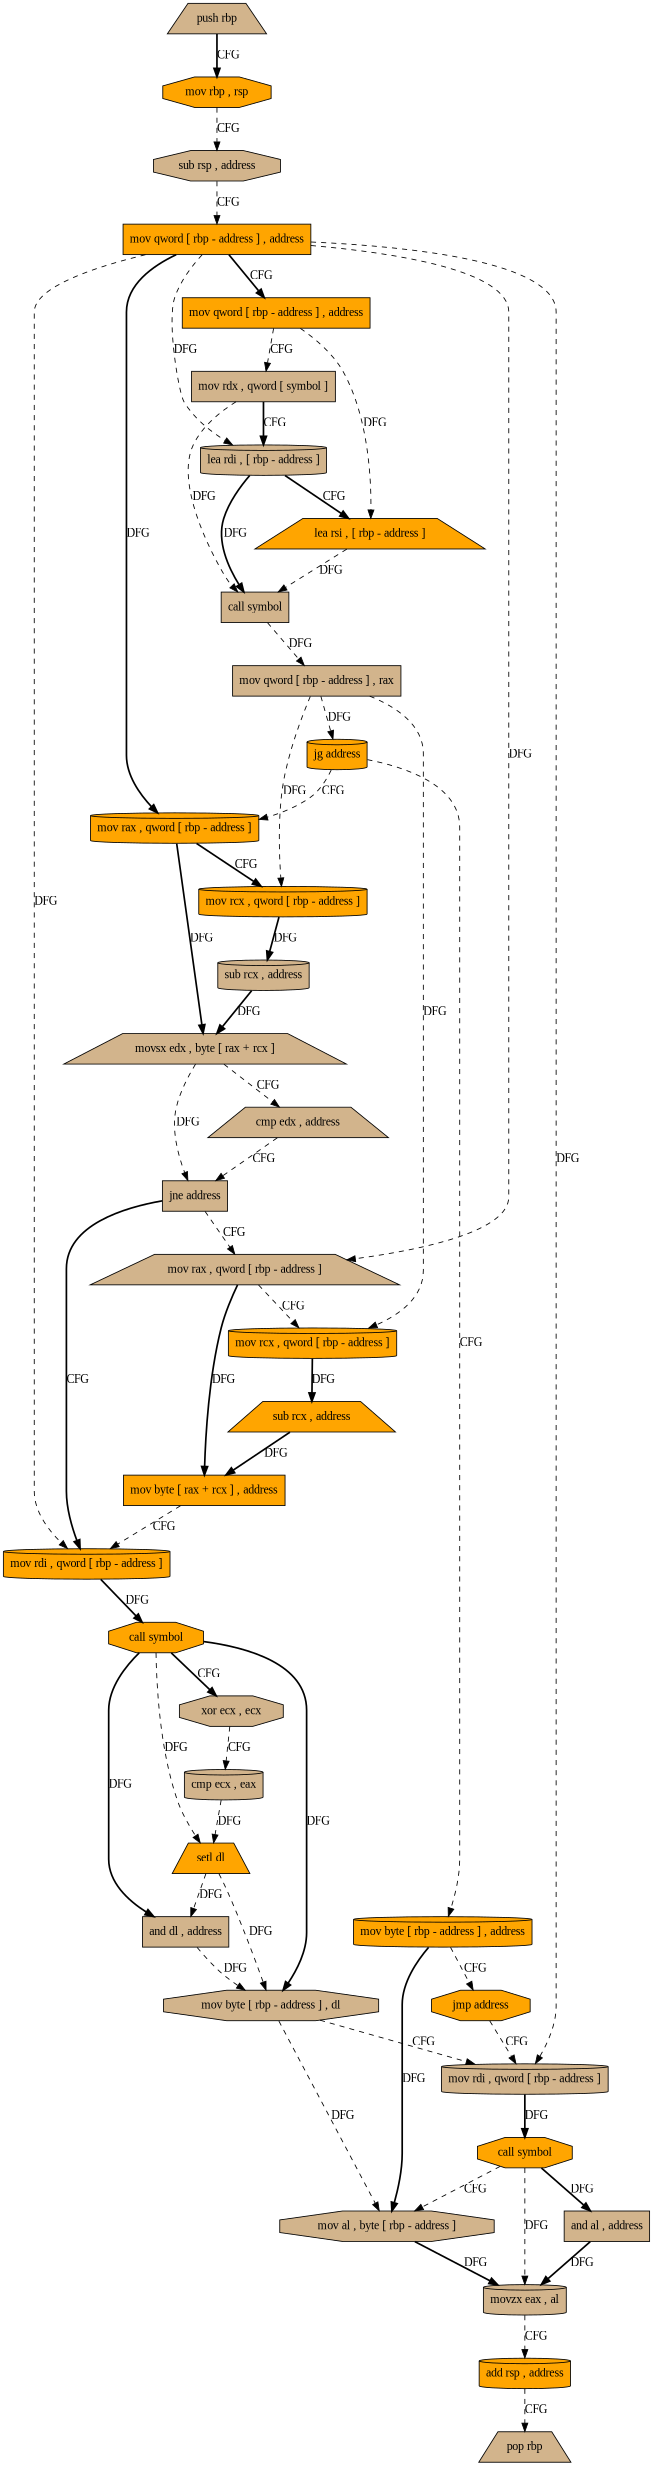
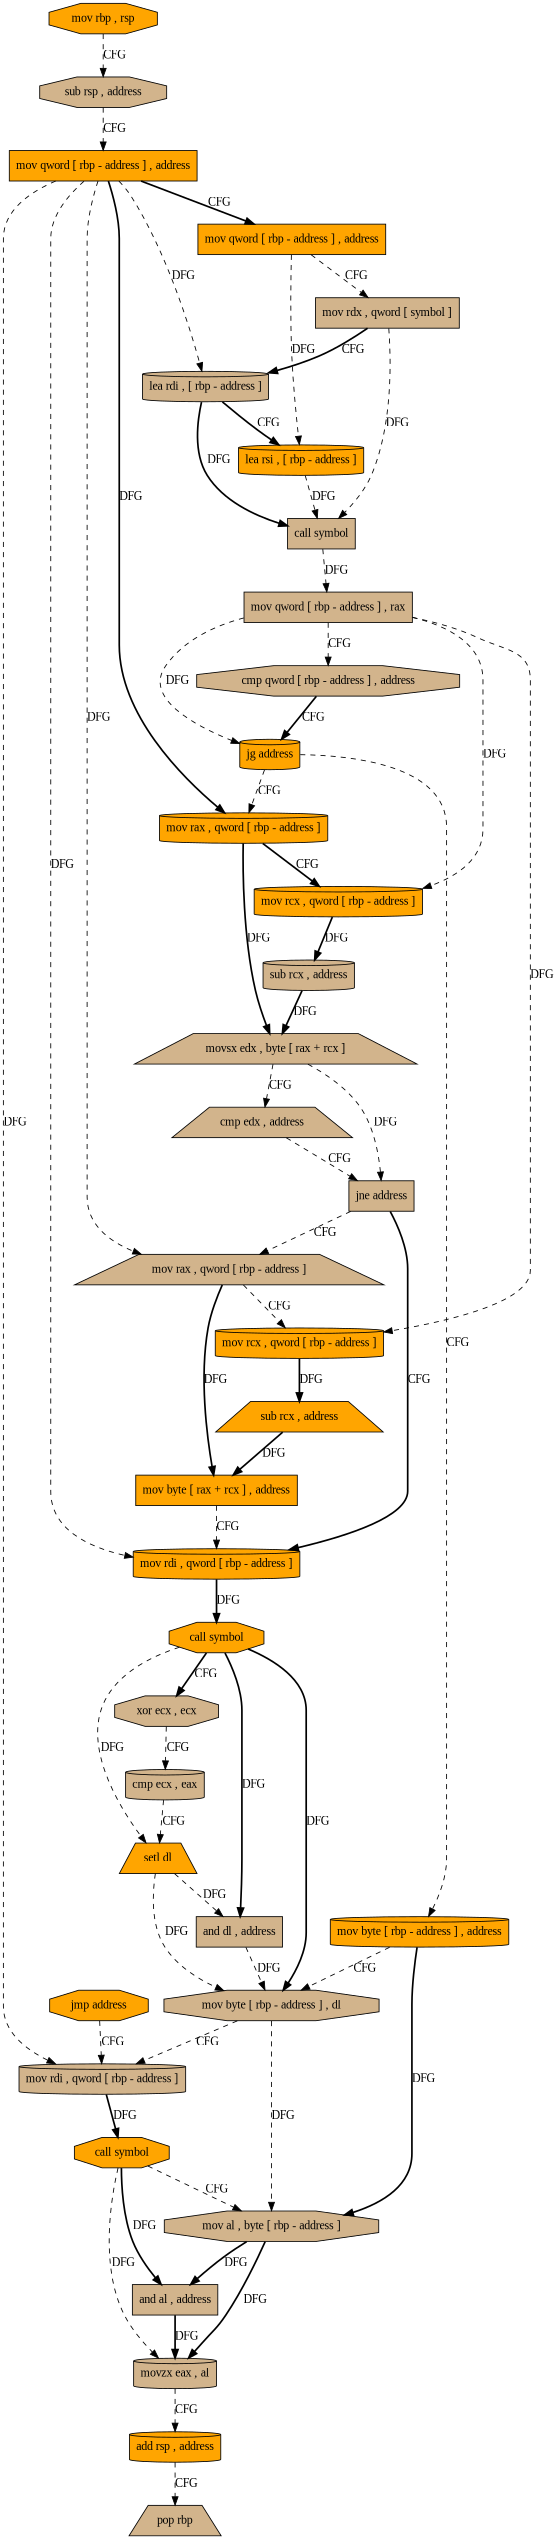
(217, 19) -> none
(370, 534) -> (301, 460)
none -> (328, 681)
(230, 1822) -> (174, 1822)
(460, 1965) -> (349, 1967)
none -> (221, 2259)
